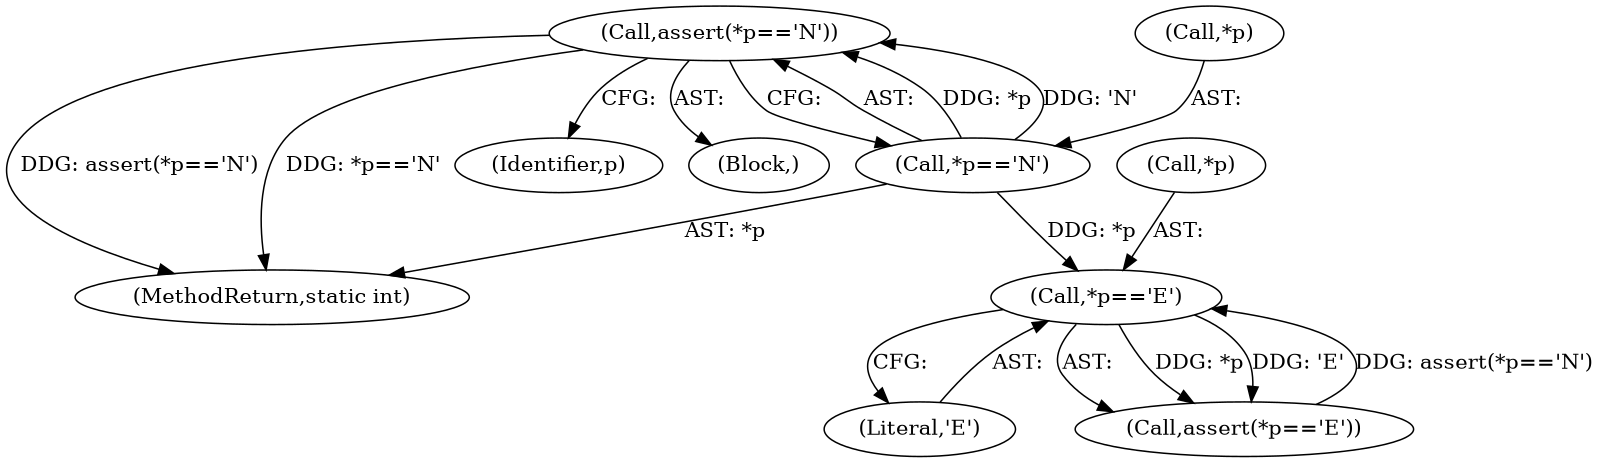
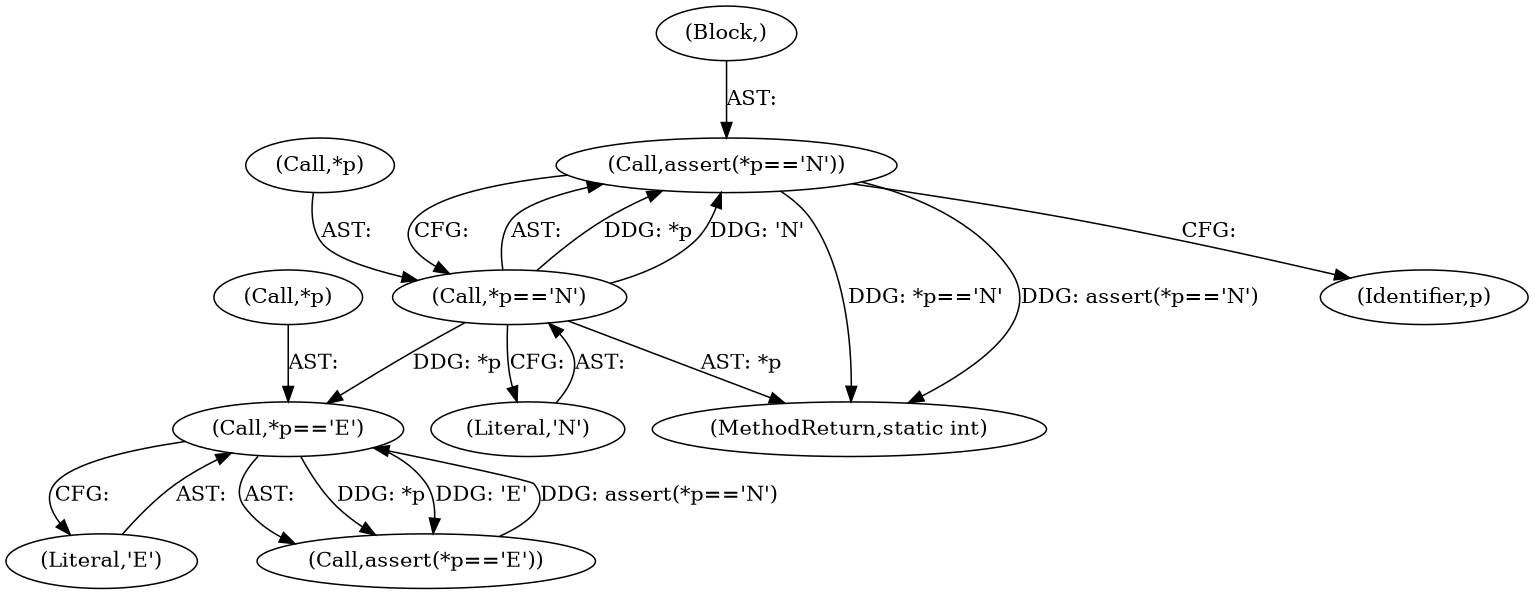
(671, 101) -> (727, 92)
none -> (528, 429)
